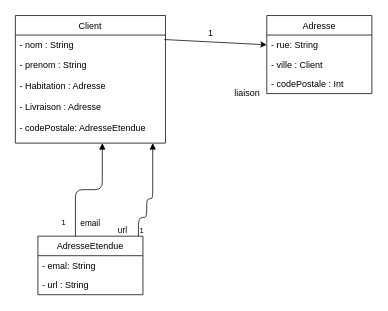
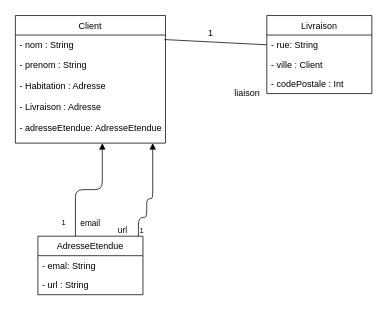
(319, 26) -> (319, 26)
(260, 44) -> (262, 44)
(56, 65) -> (56, 65)
